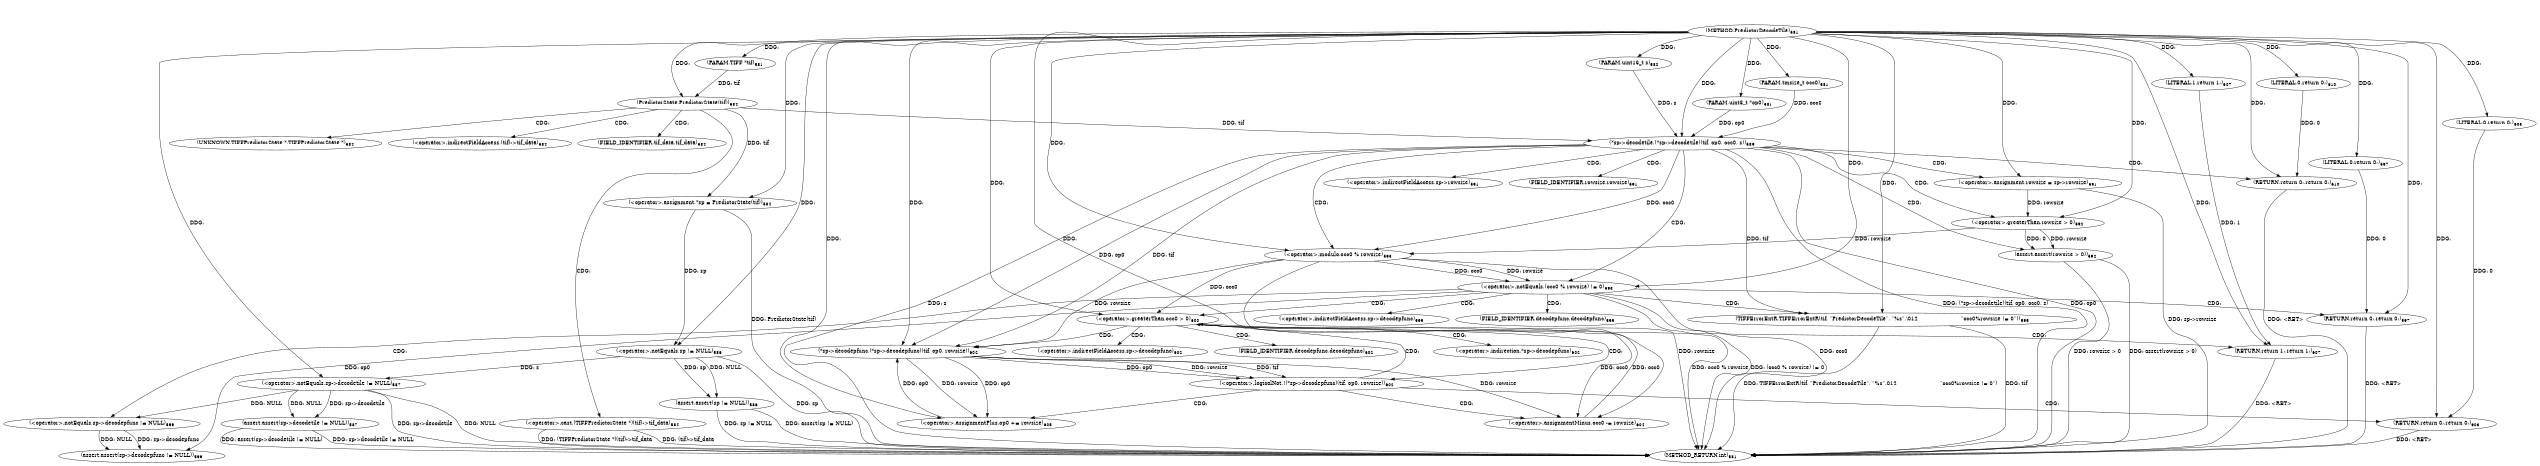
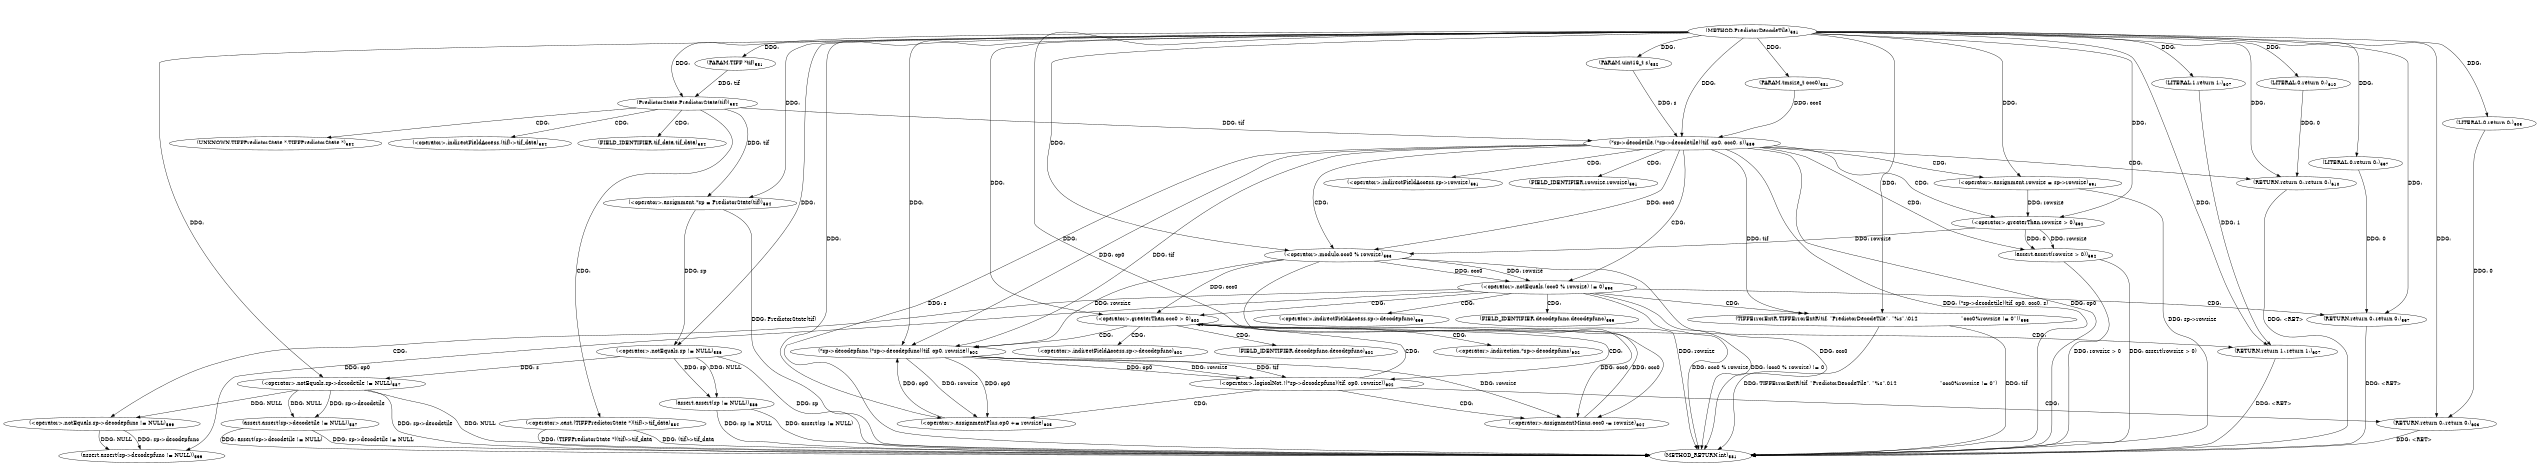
(1739, 103) -> none
(1856, 228) -> none
